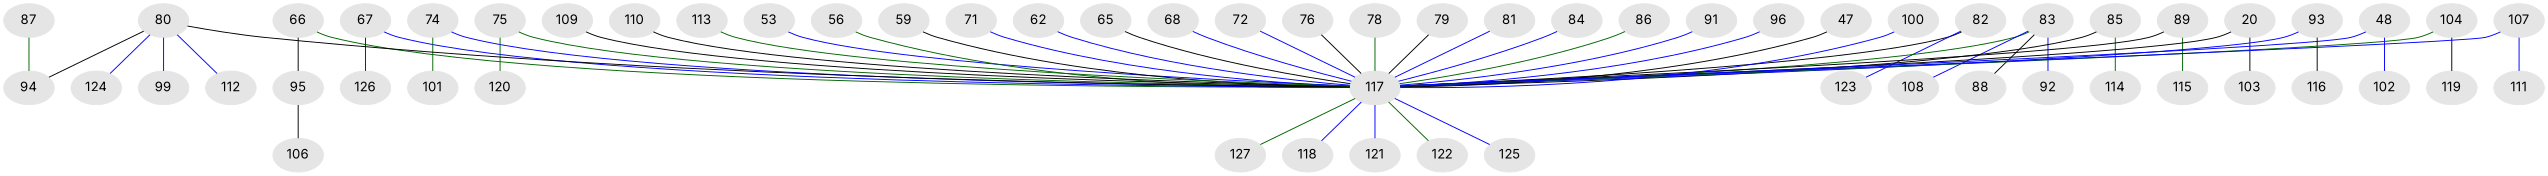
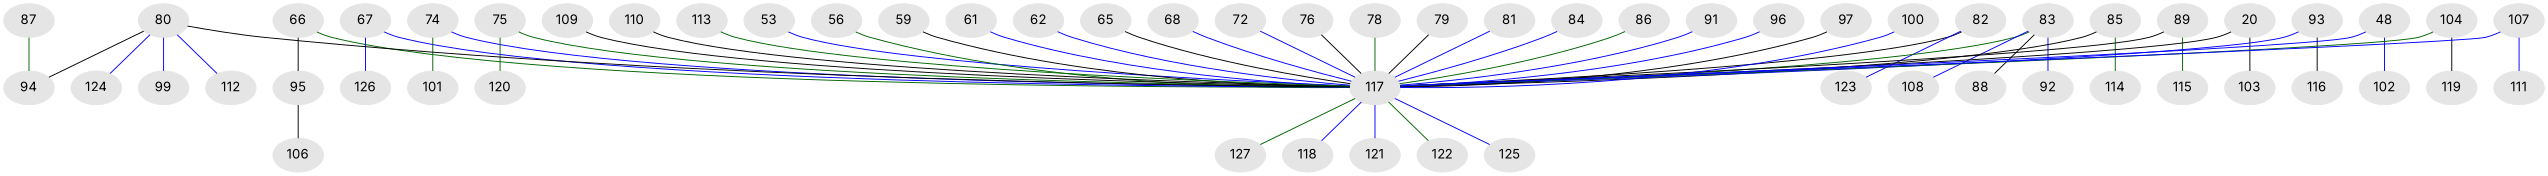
(971, 21) -> (971, 21)
(1846, 21) -> (1846, 21)
